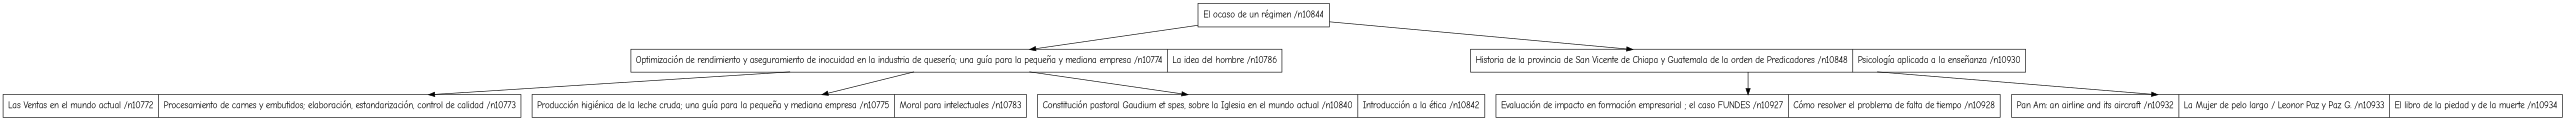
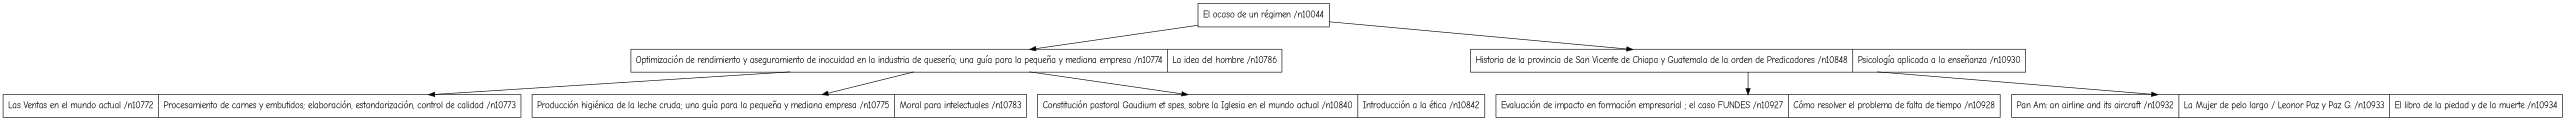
(1264, 15) -> (1264, 15)
